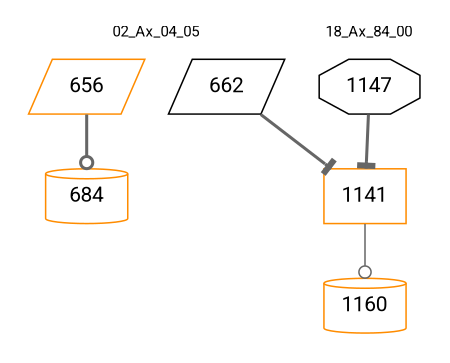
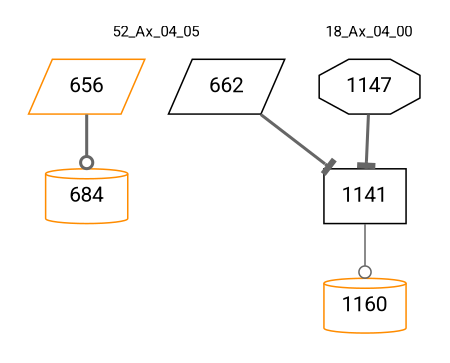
(157, 33) -> (157, 33)
(370, 33) -> (370, 33)
(365, 196) -> (365, 196)
